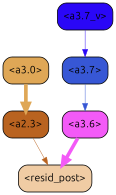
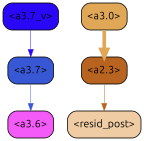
(72, 148) -> none
